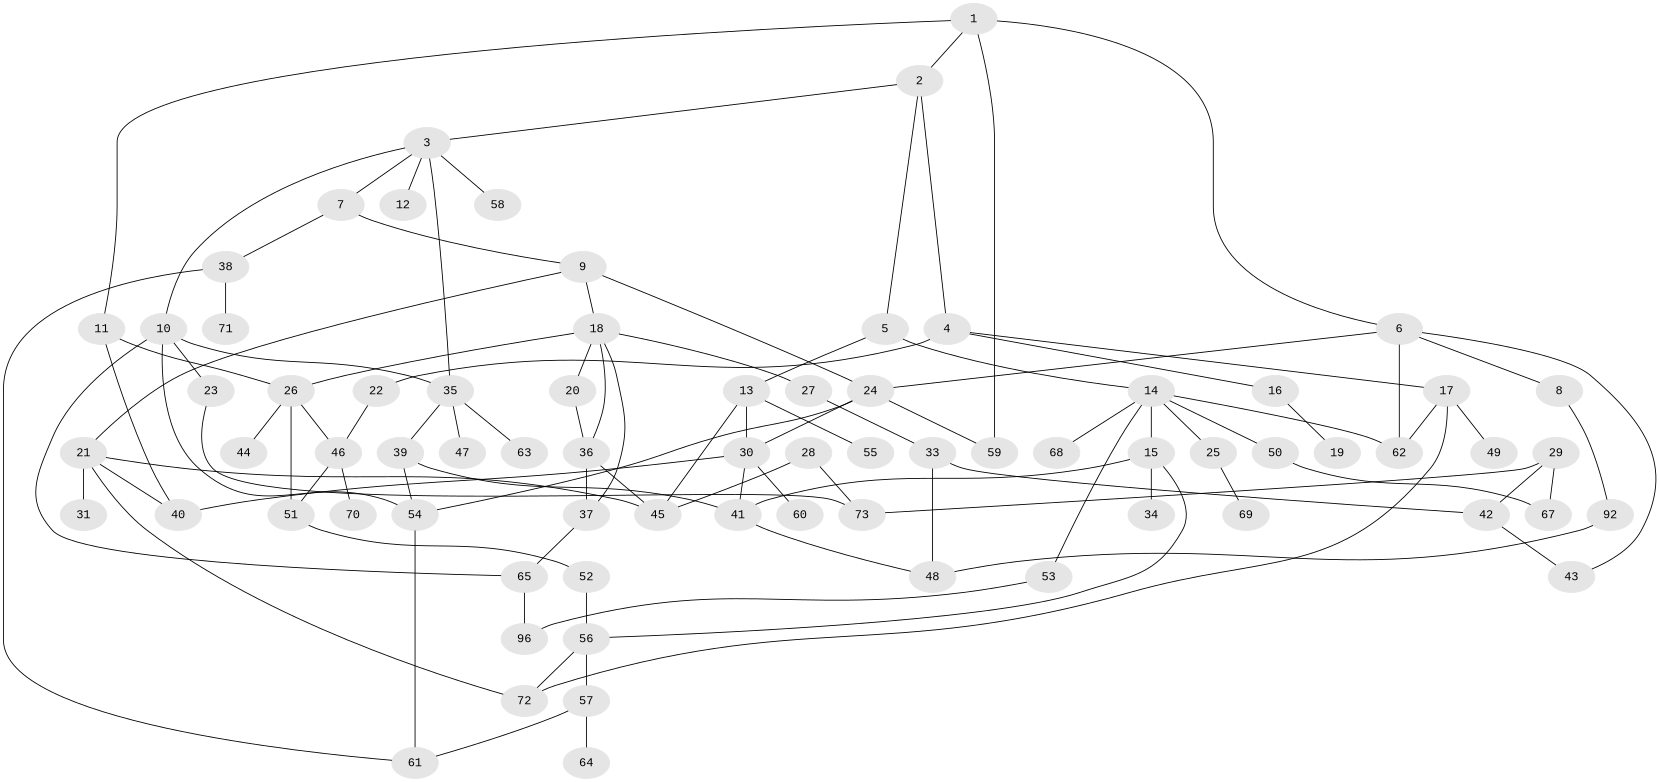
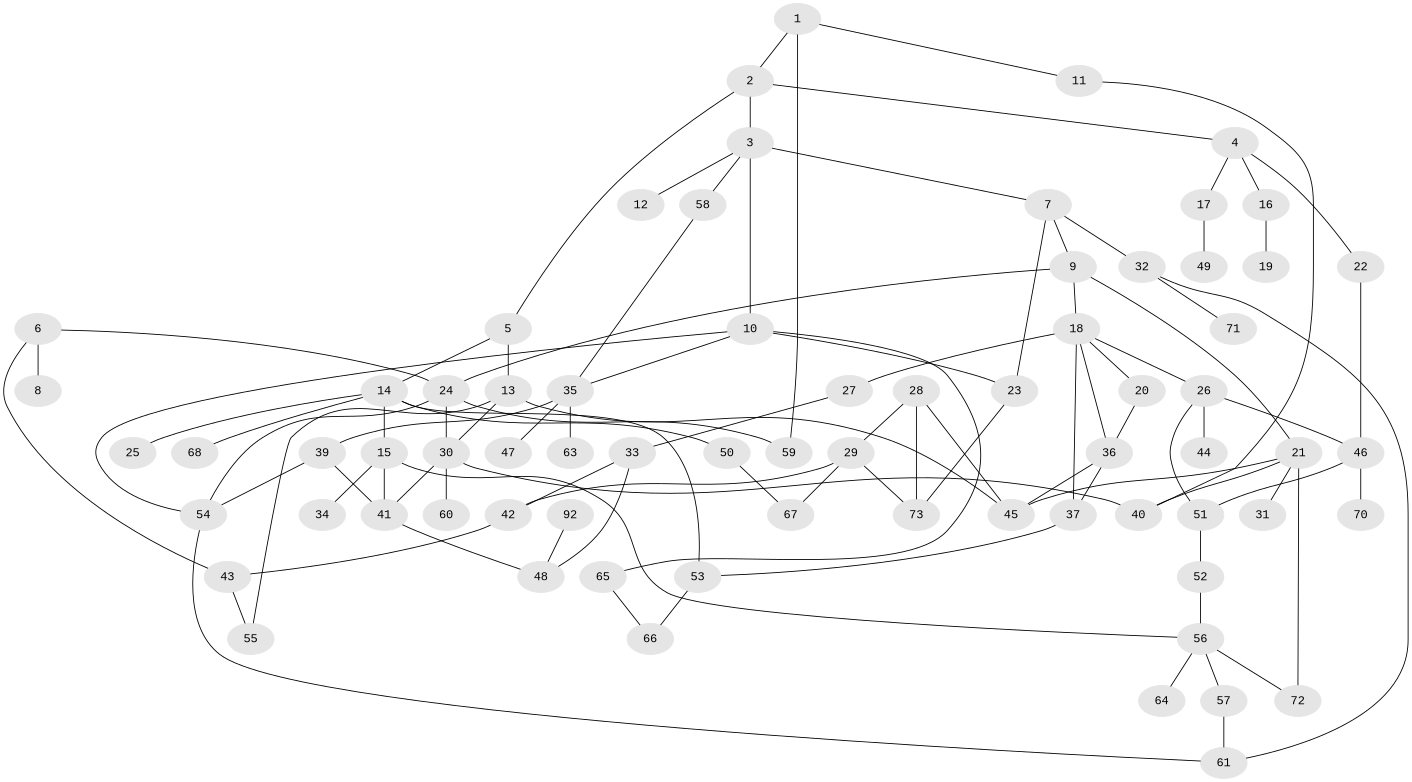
(1213, 148) -> none
(226, 267) -> (1142, 267)
(442, 267) -> (636, 298)
none -> (1031, 298)
(179, 359) -> none
none -> (884, 422)
(1592, 451) -> none
(1399, 453) -> none
(1246, 515) -> none
(556, 546) -> (890, 561)
none -> (239, 608)
(1033, 615) -> none
(524, 639) -> (650, 639)
(586, 732) -> (1181, 670)
